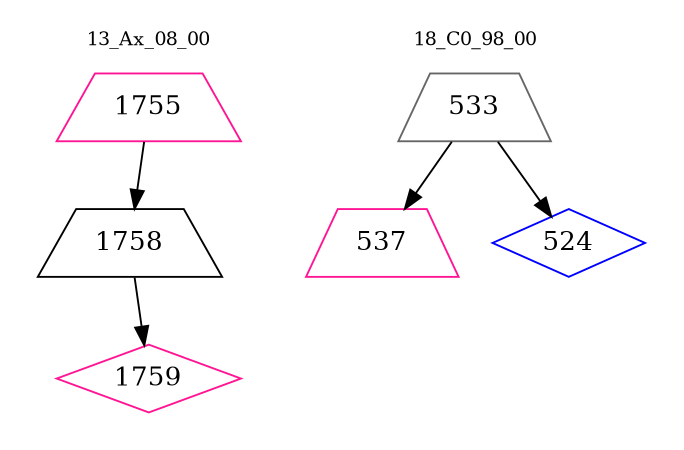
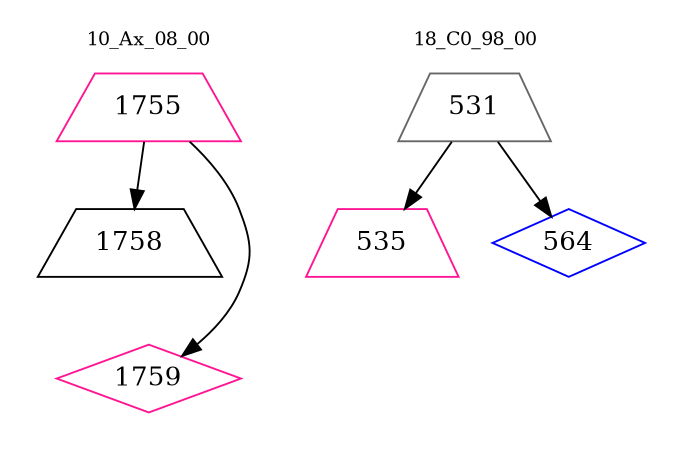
(149, 40) -> (149, 40)
(475, 107) -> (475, 107)
(382, 243) -> (382, 243)
(569, 243) -> (569, 243)
(138, 302) -> (249, 242)
